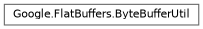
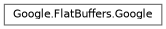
(102, 15) -> (83, 15)
